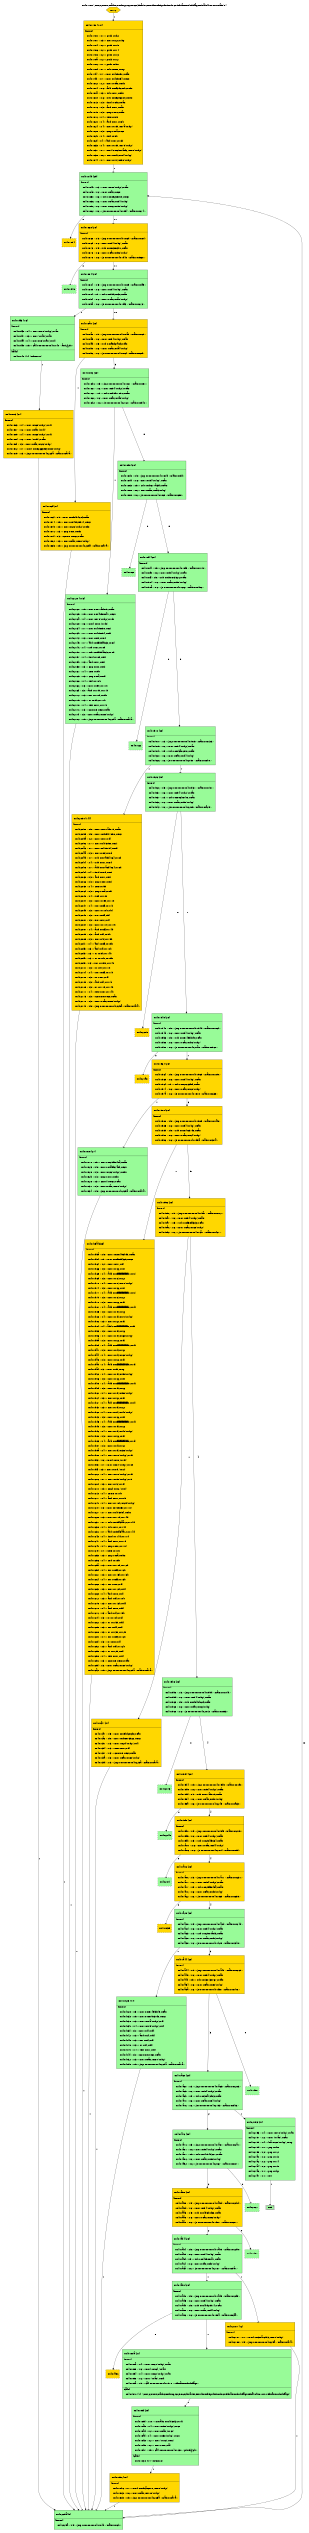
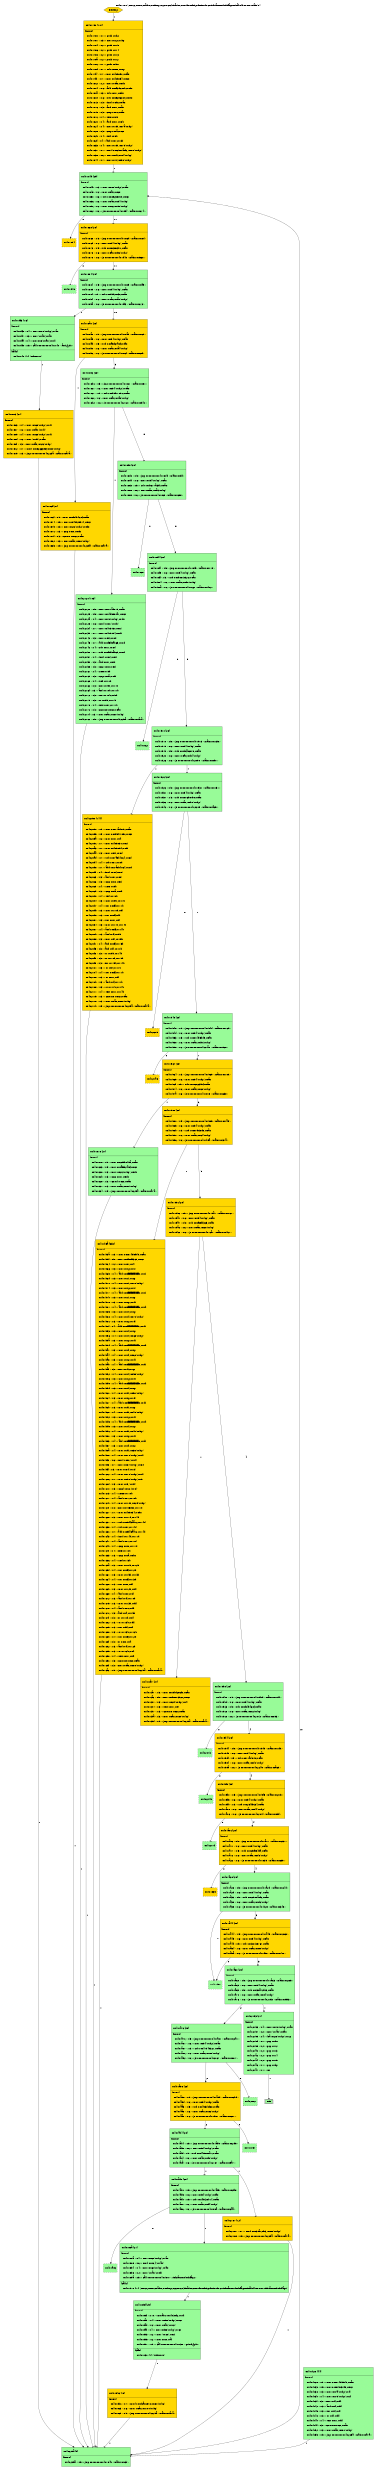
(113, 10) -> (113, 10)
(165, 1970) -> (210, 1944)
(96, 2137) -> none
(113, 2374) -> (110, 2268)
